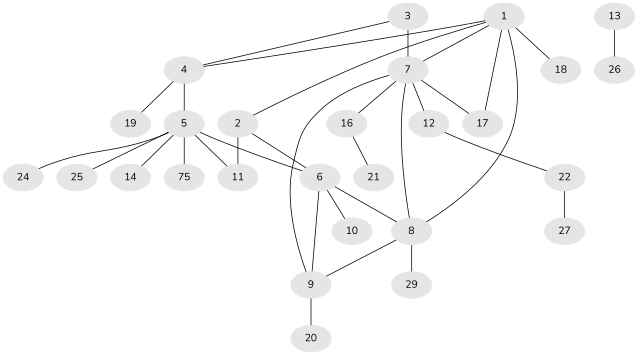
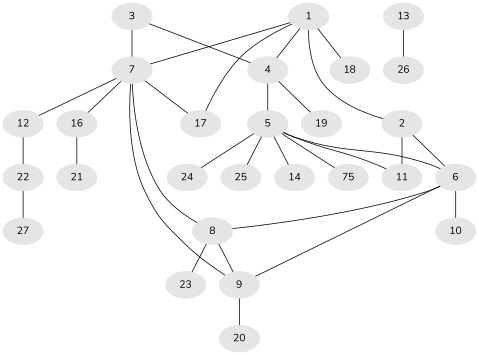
(507, 142) -> none
(412, 285) -> (186, 285)
